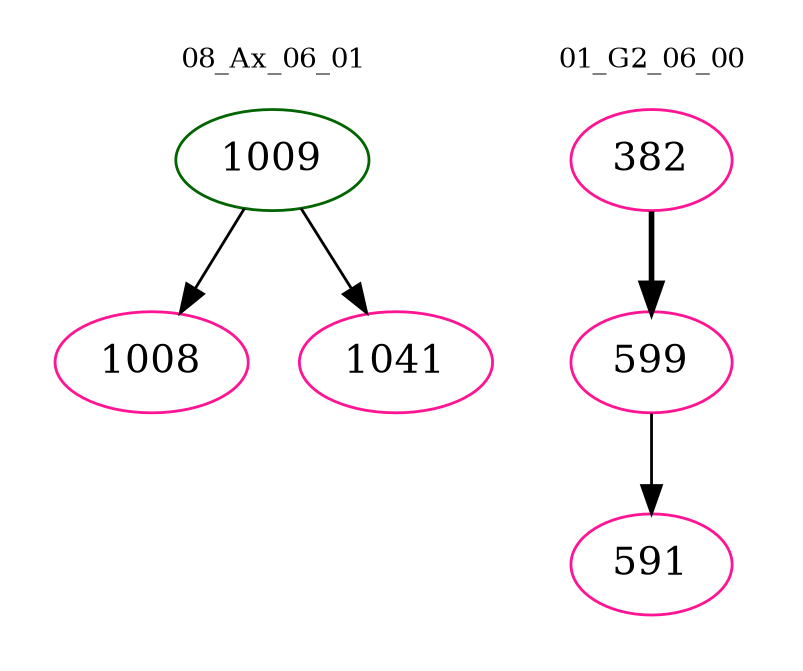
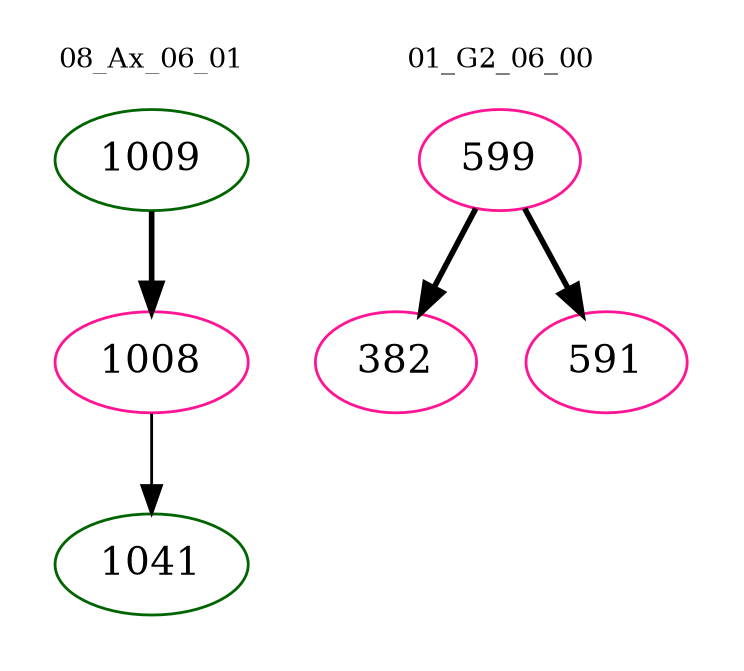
(652, 247) -> (455, 248)
(220, 248) -> (152, 247)
(326, 248) -> (152, 450)
(396, 362) -> (152, 564)
(652, 450) -> (546, 249)
